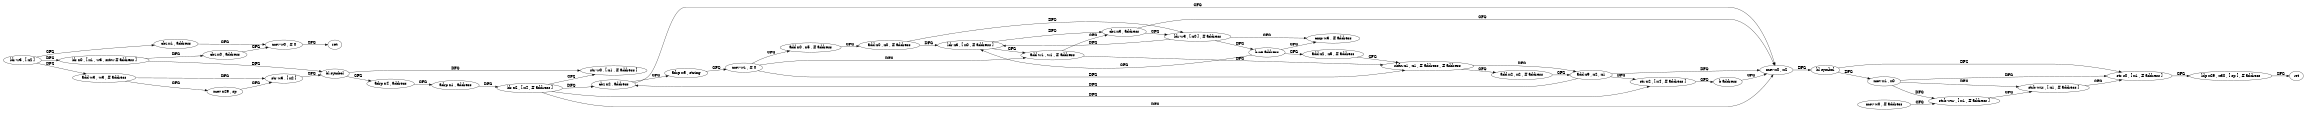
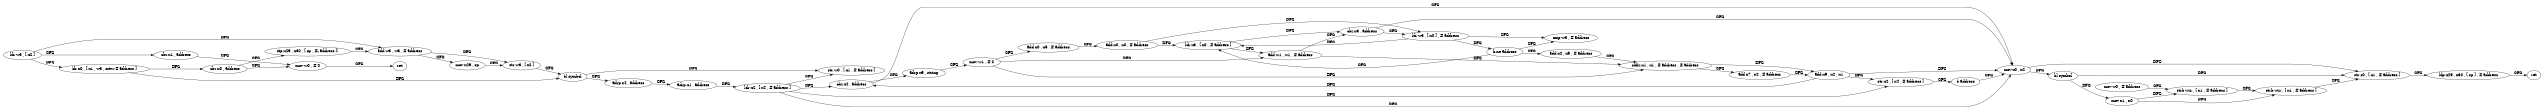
none -> (308, 51)
(1522, 75) -> (1760, 75)
(2002, 77) -> (2192, 64)
